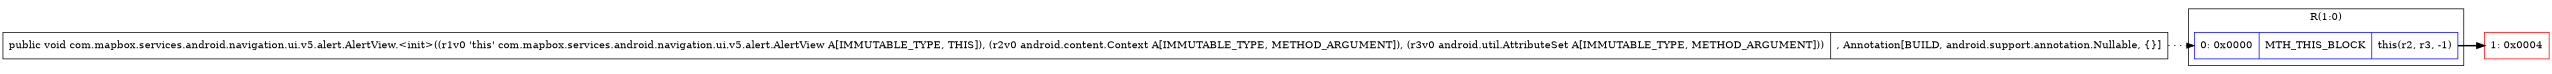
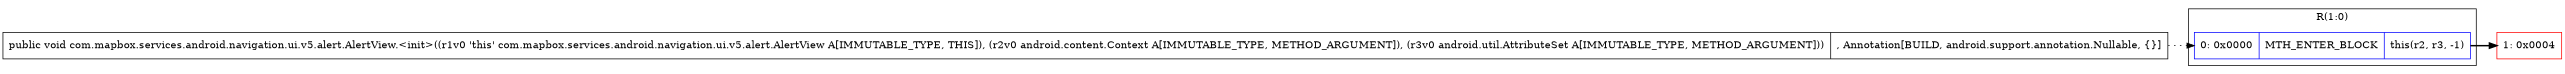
(2315, 45) -> (2322, 45)
